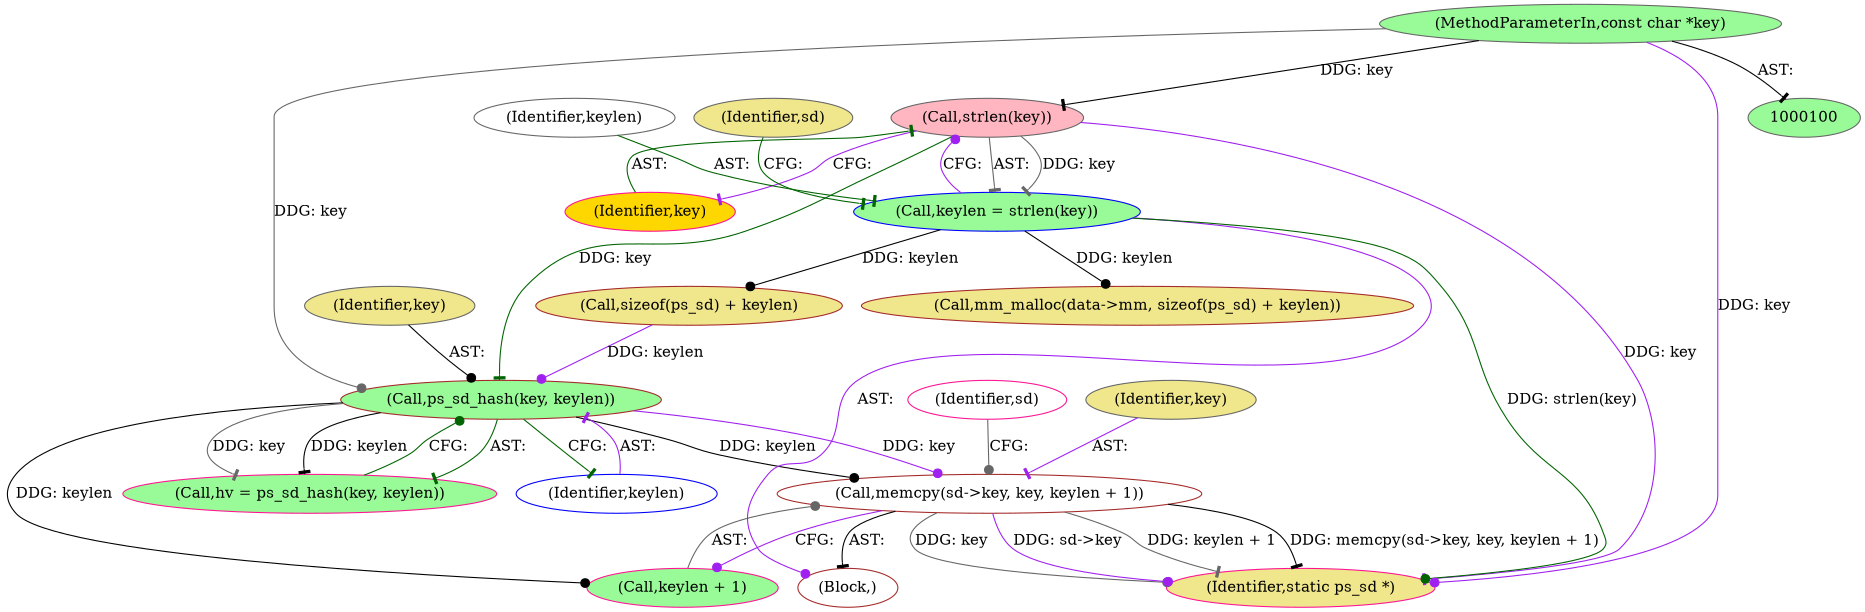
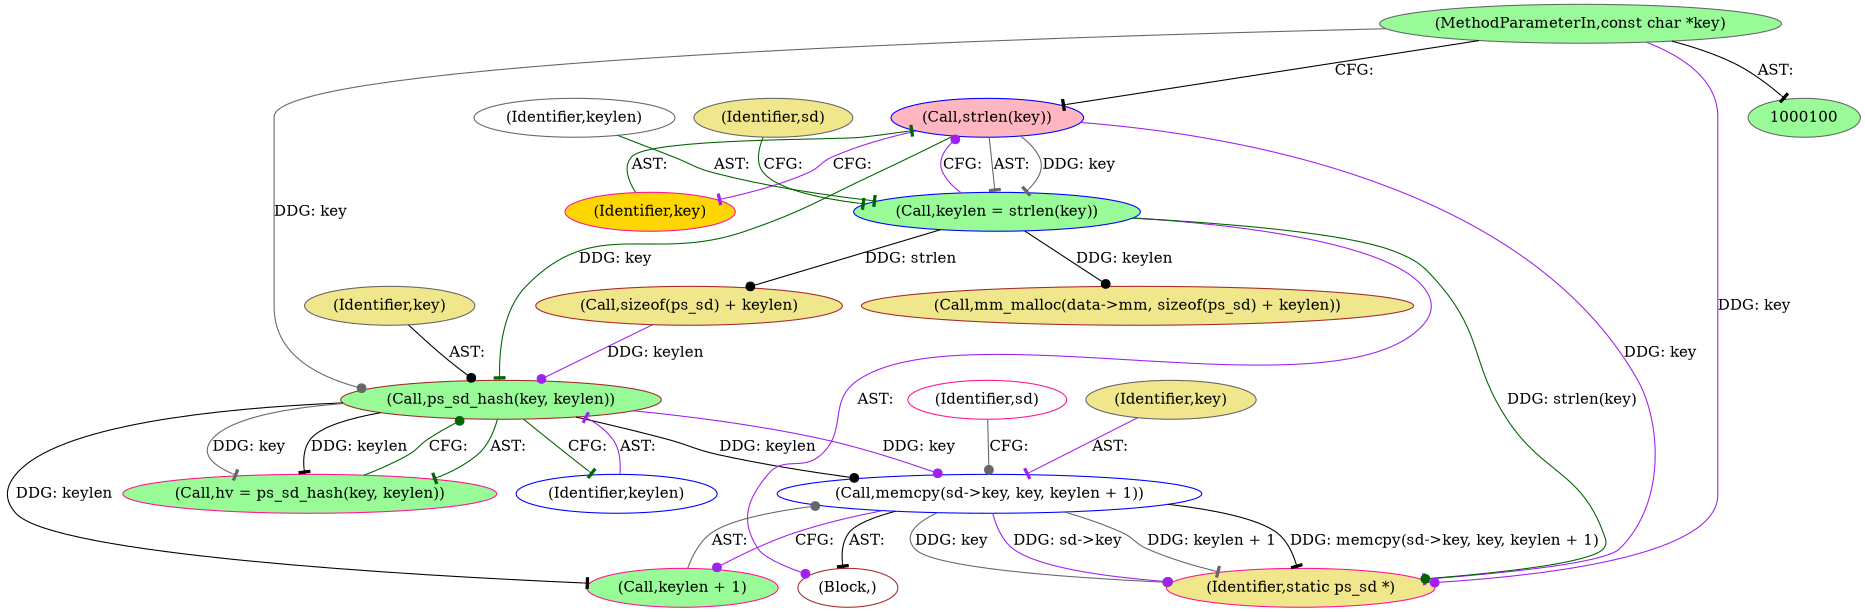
(1357, 71) -> (1357, 71)
(987, 118) -> (987, 118)
(911, 259) -> (911, 259)
(989, 494) -> (989, 494)
(106, 542) -> (106, 542)
